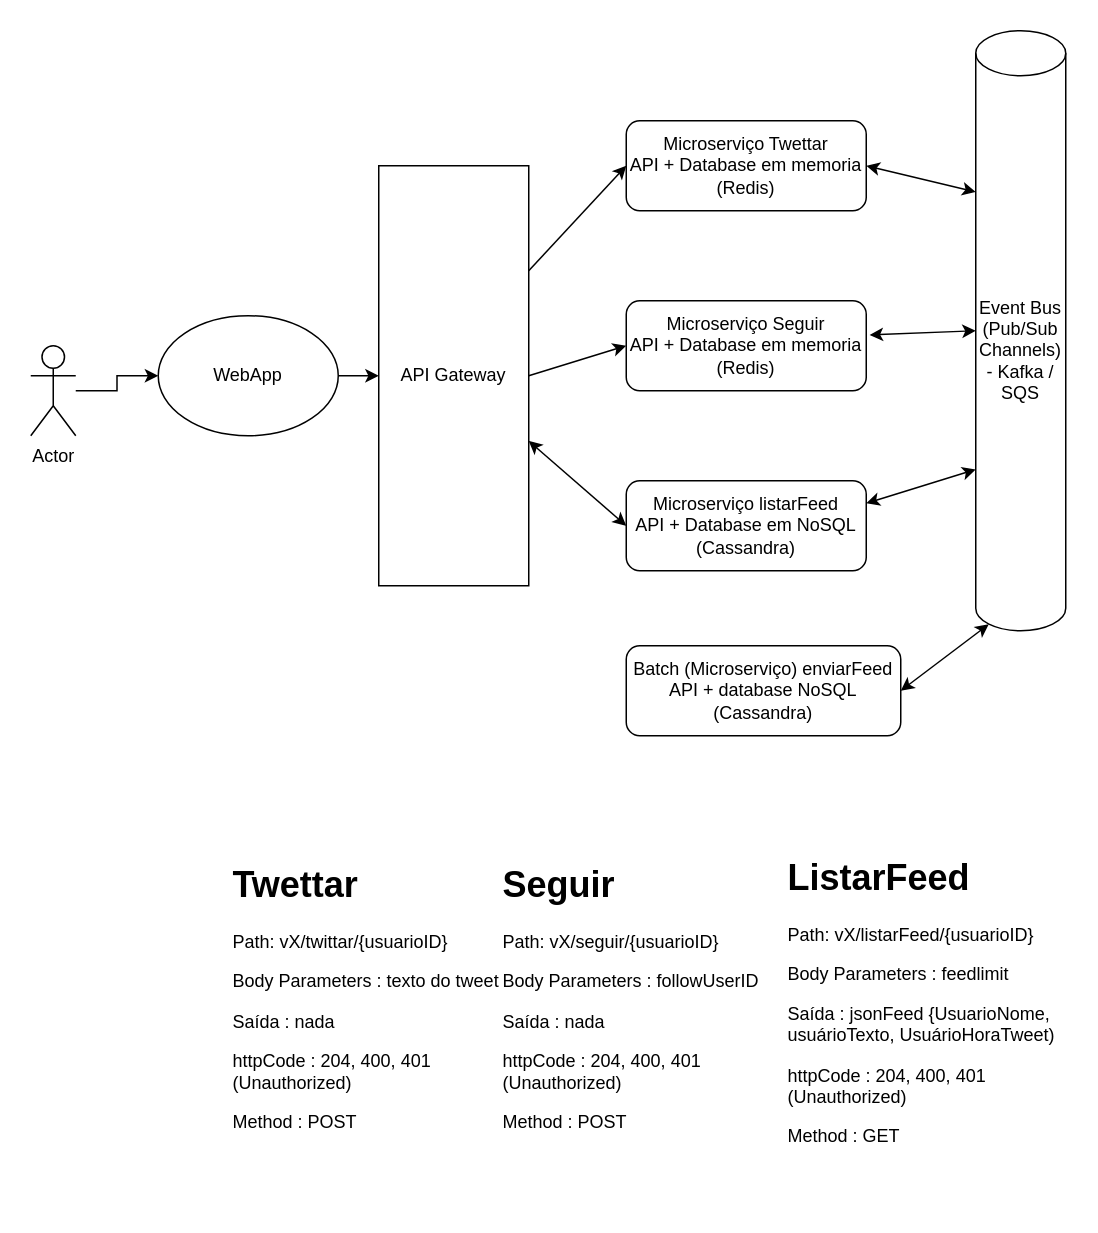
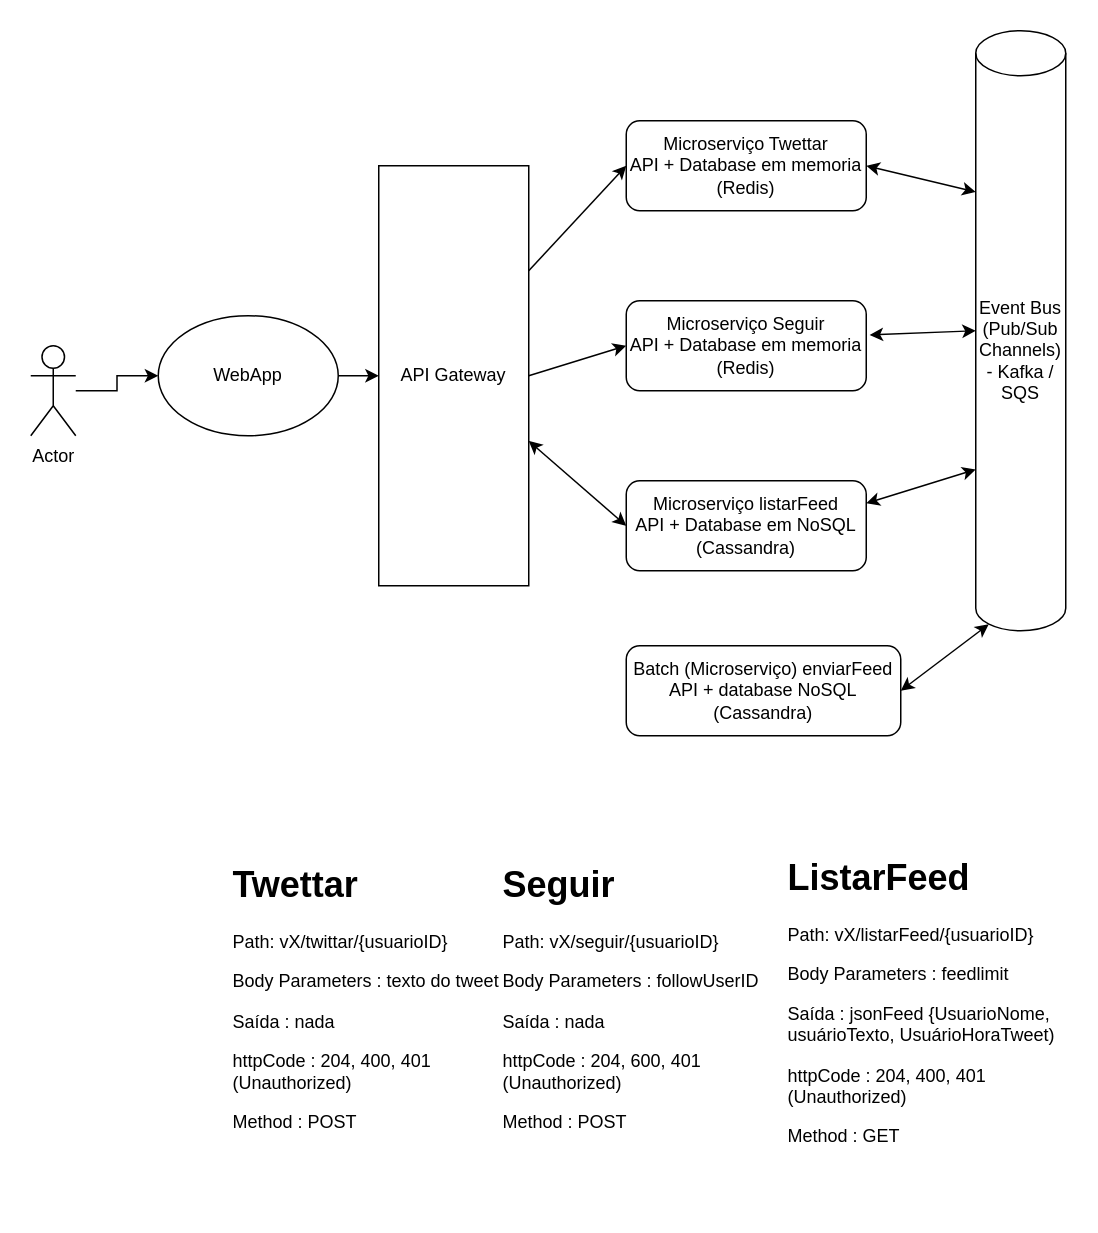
(640, 927) -> (640, 927)
